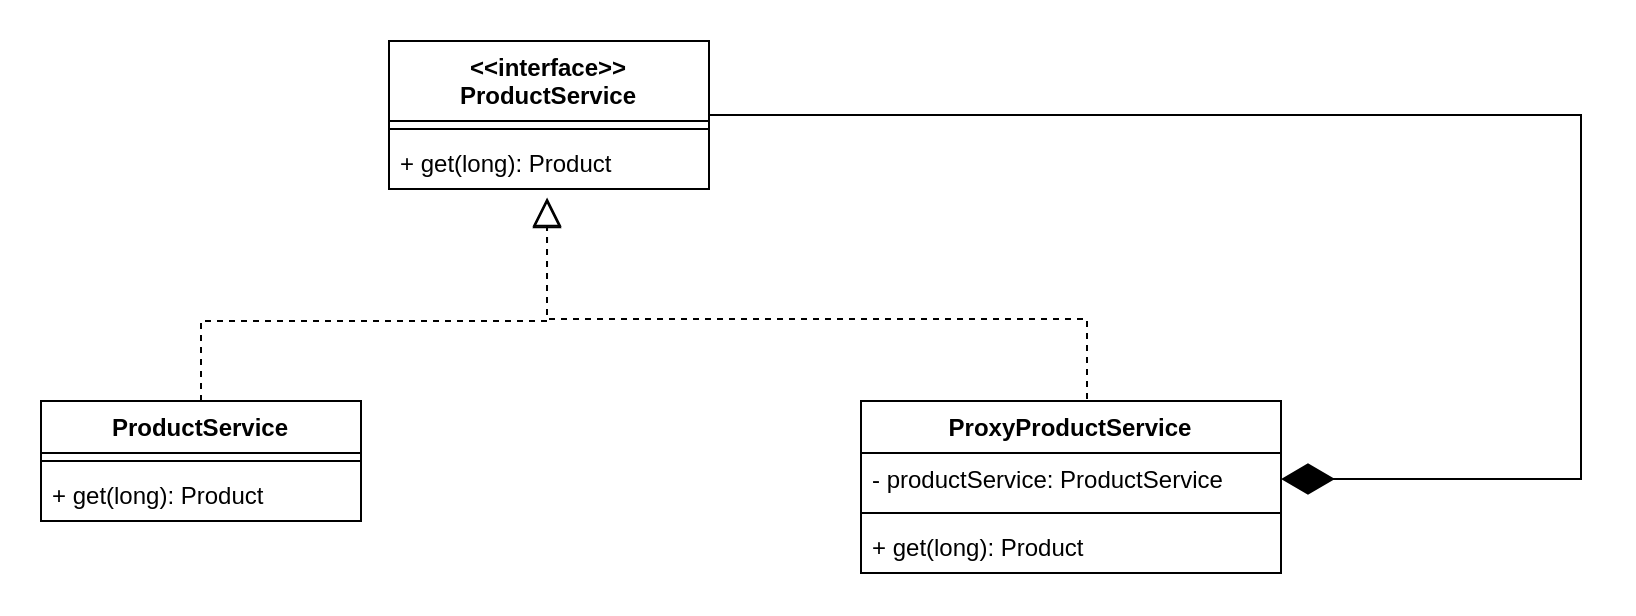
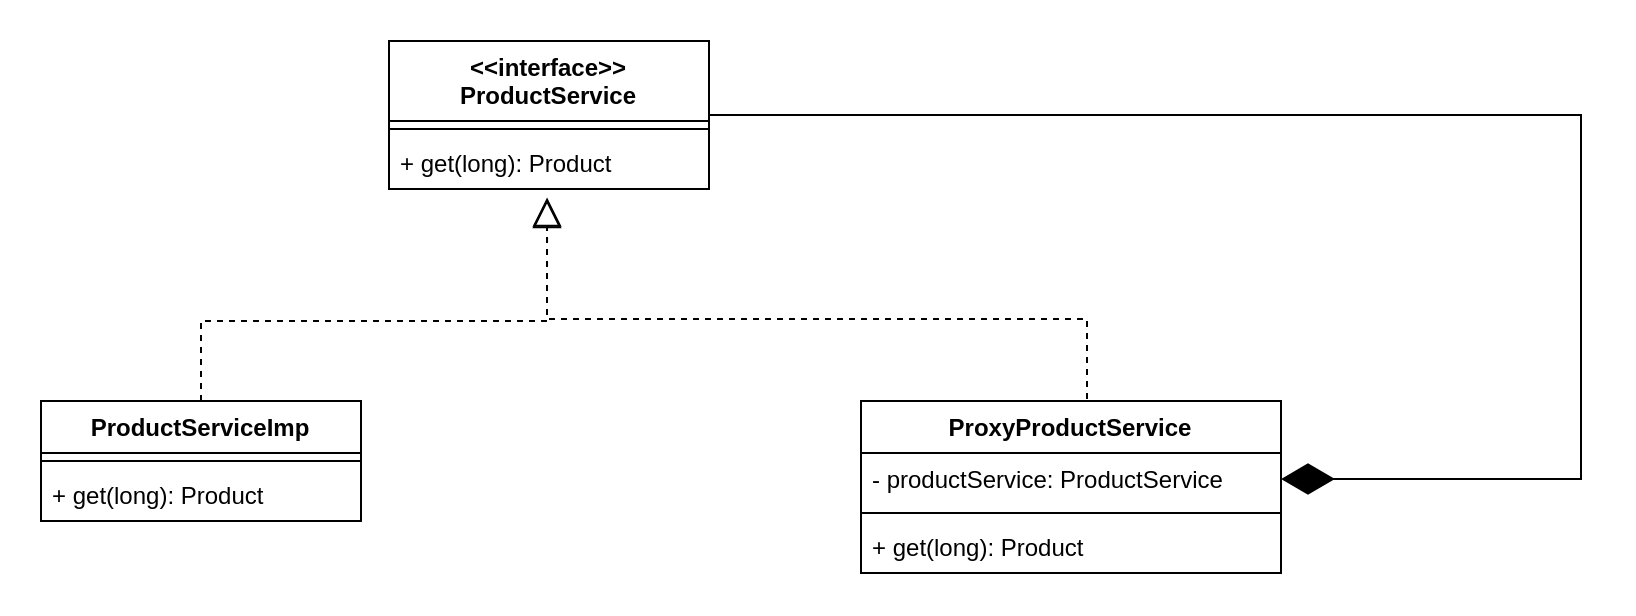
(200, 428) -> (200, 428)
